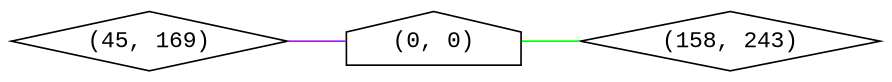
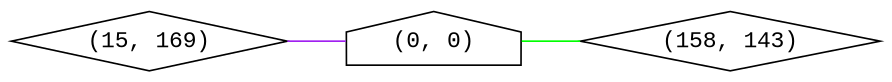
(149, 41) -> (149, 41)
(730, 41) -> (730, 41)
